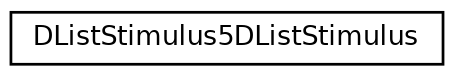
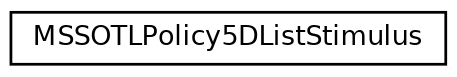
(227, 38) -> (228, 38)
